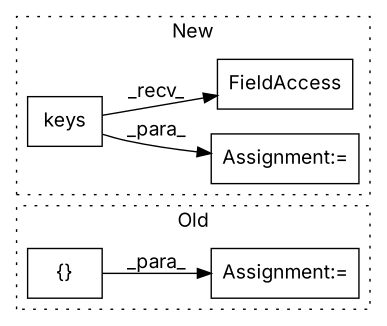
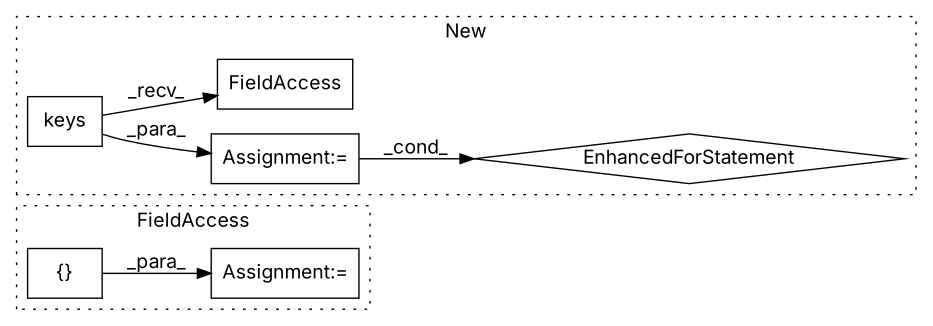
none -> (689, 159)
(193, 222) -> (193, 222)
